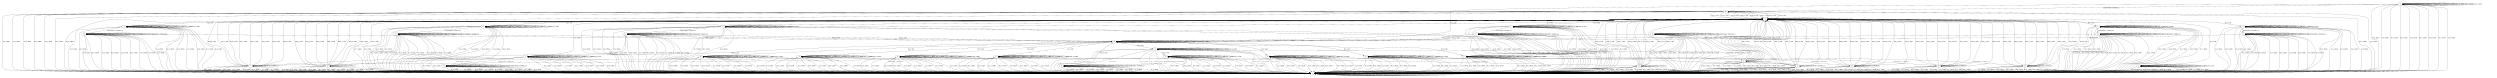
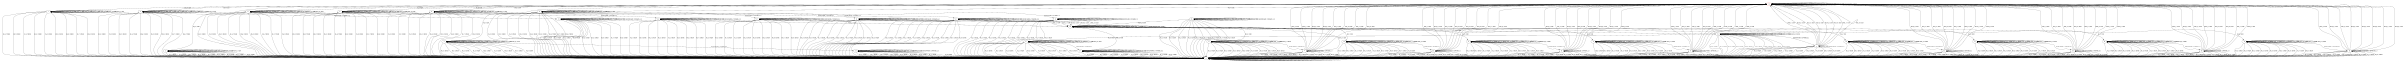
(1748, 6) -> (1271, 28)
